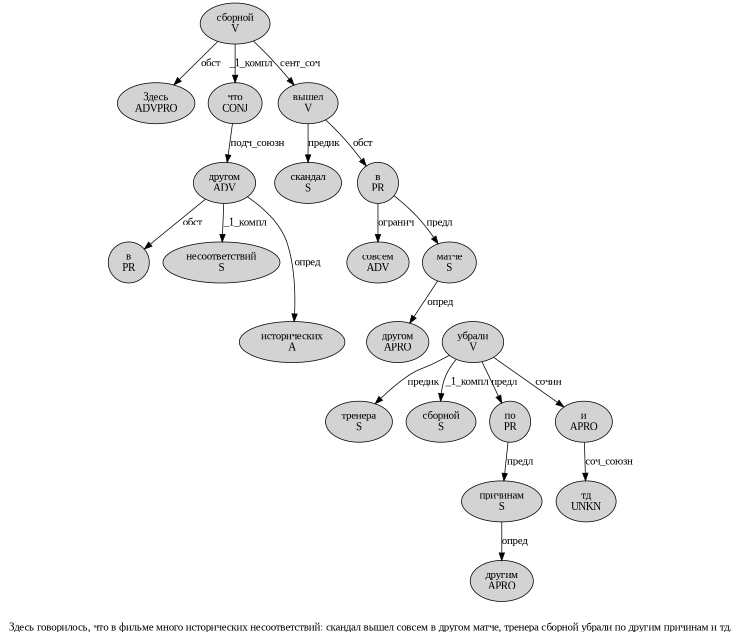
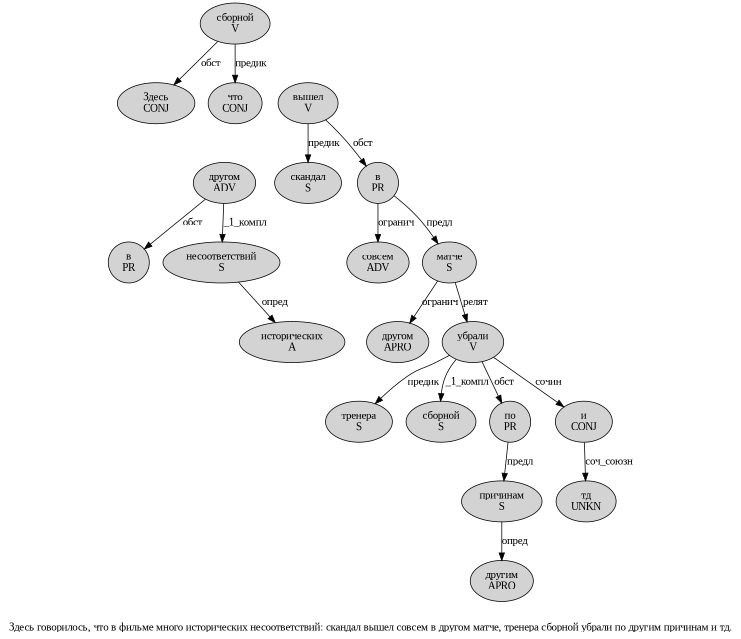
(272, 60) -> none
(251, 63) -> (251, 63)
(156, 103) -> (156, 103)
(230, 139) -> none
(288, 248) -> (254, 300)
none -> (460, 299)
(440, 302) -> (440, 302)
(504, 382) -> (504, 382)
(584, 422) -> (584, 422)
